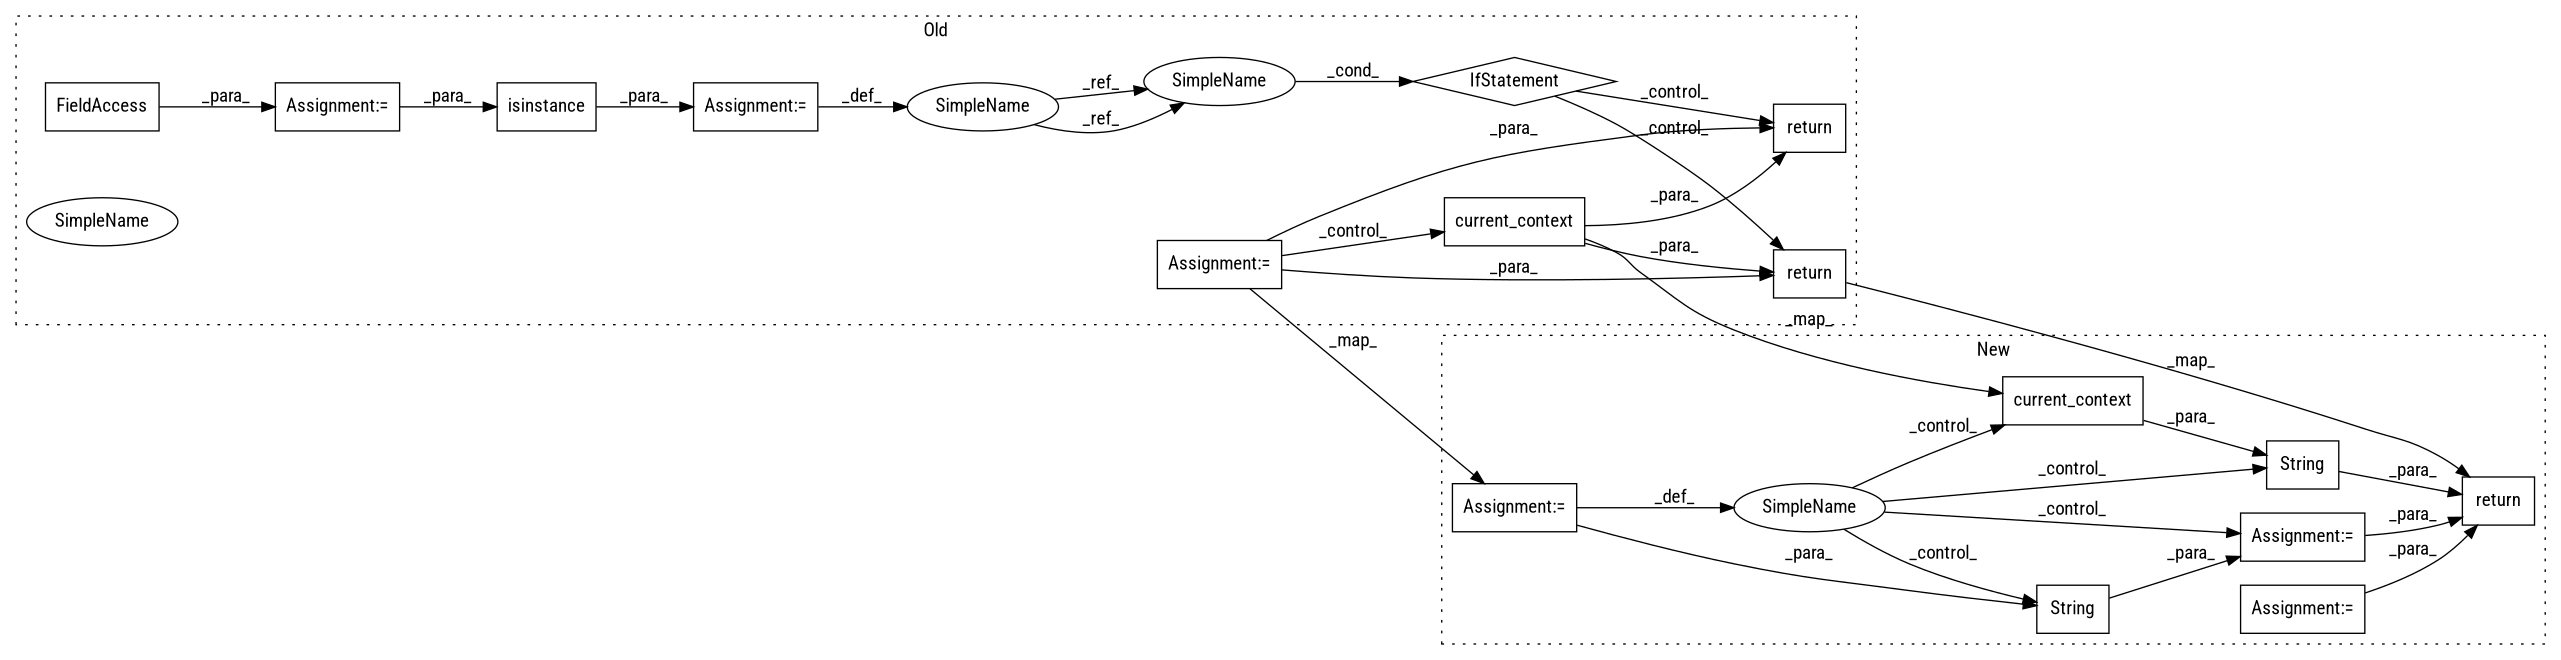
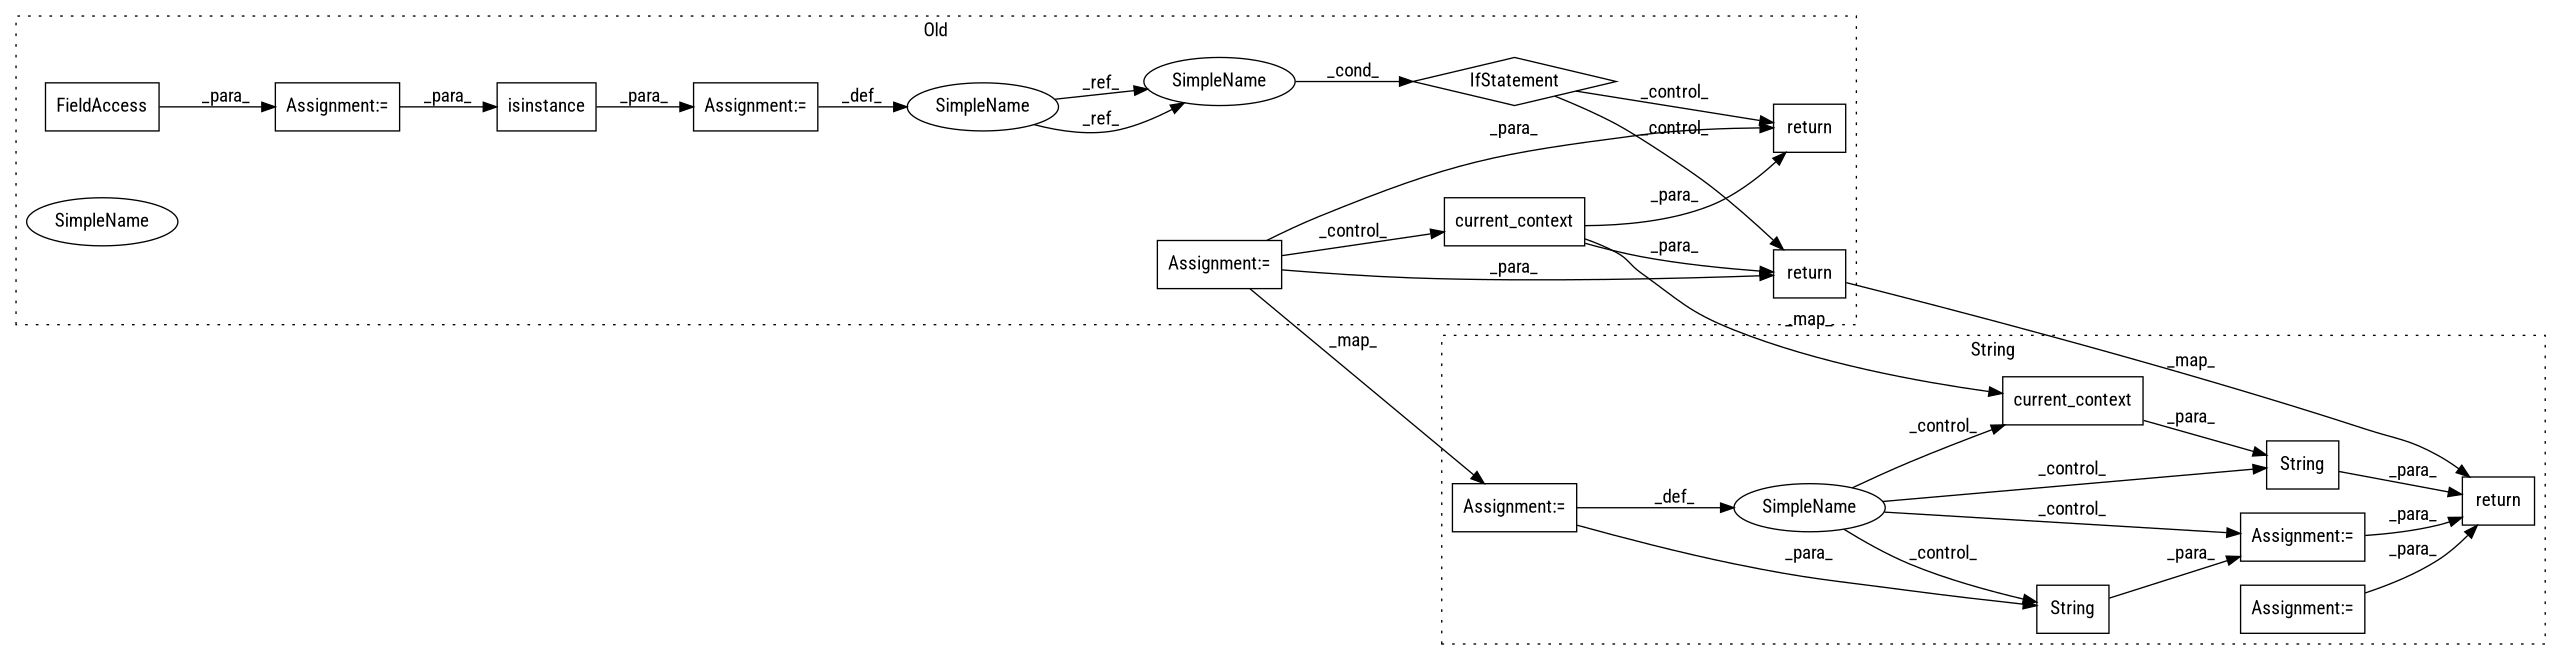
(1993, 351) -> (1993, 351)
